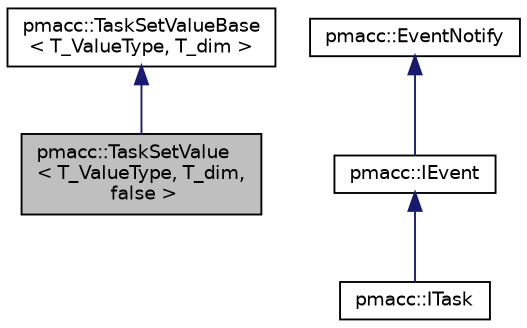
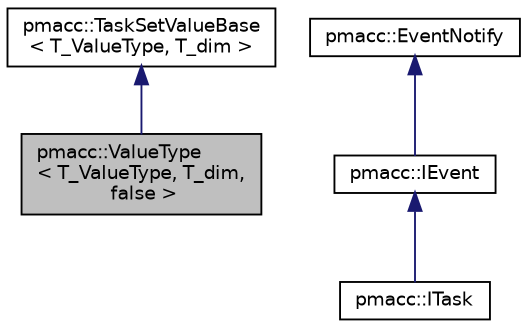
(141, 174) -> (141, 174)
